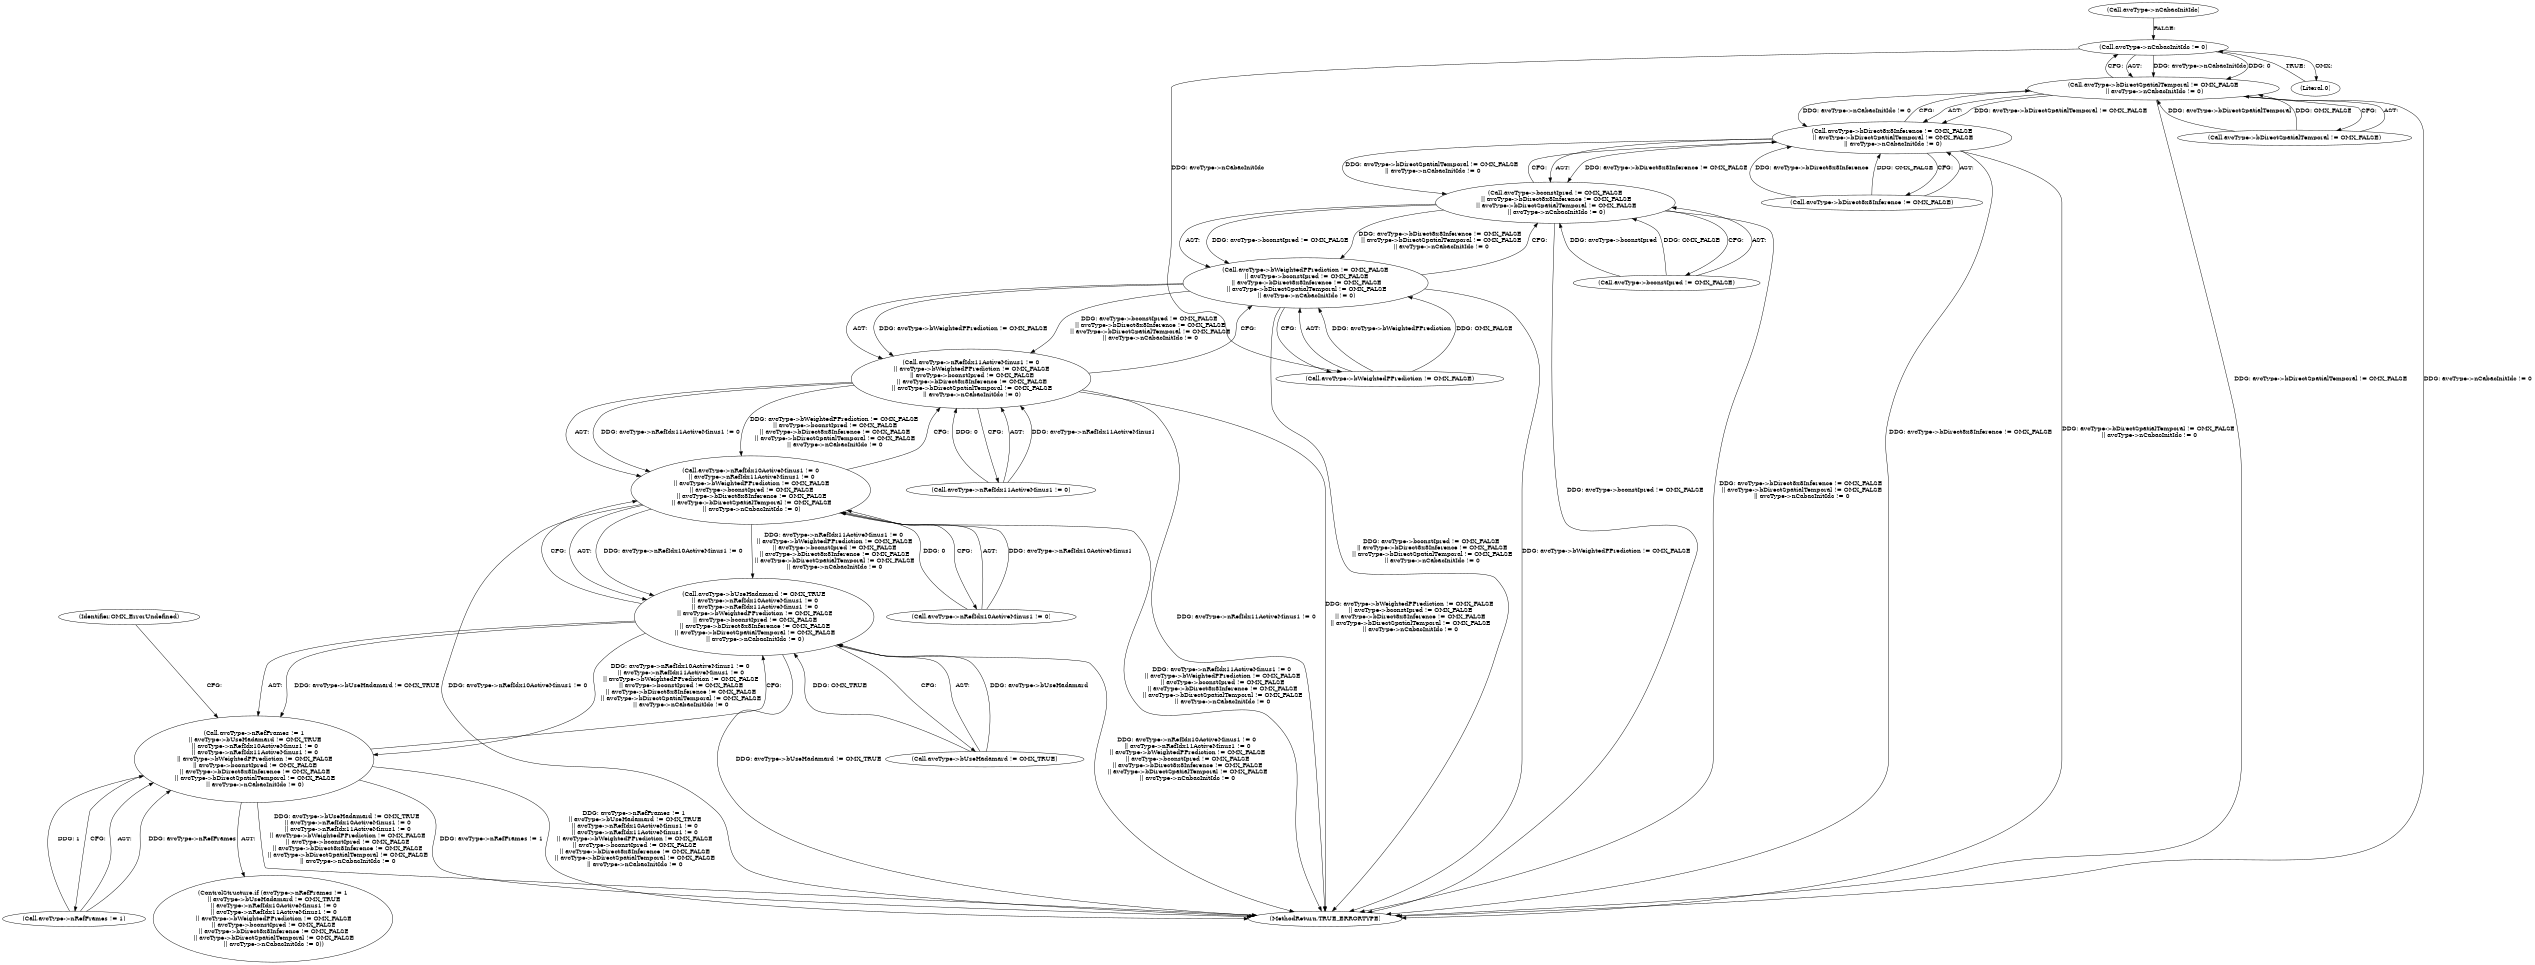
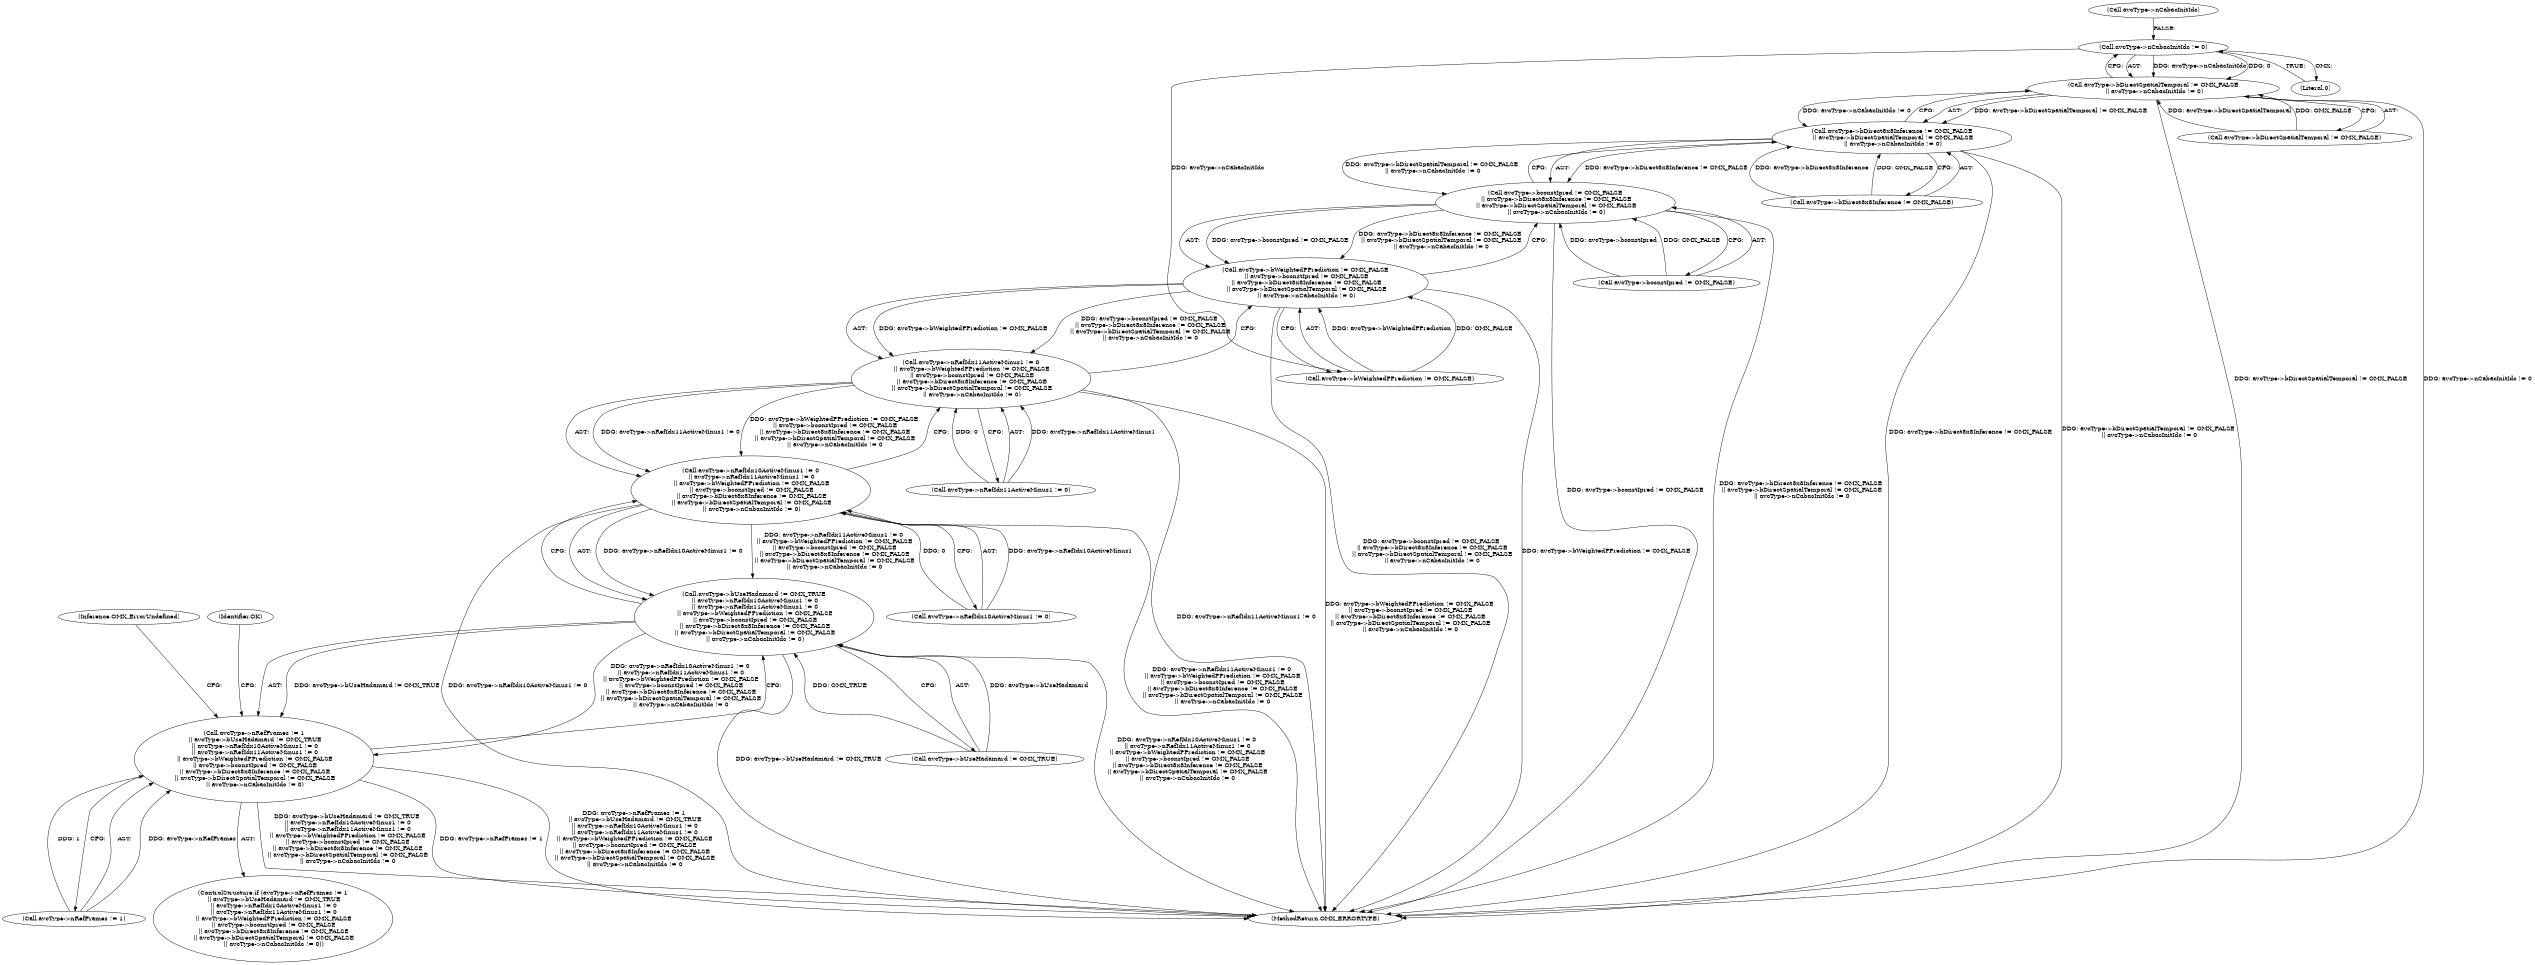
(129, 617) -> (129, 617)
none -> (240, 617)
(1325, 919) -> (1325, 919)
